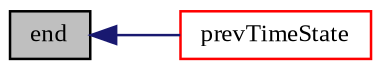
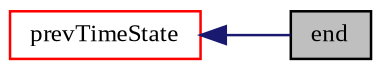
(148, 35) -> (258, 35)
